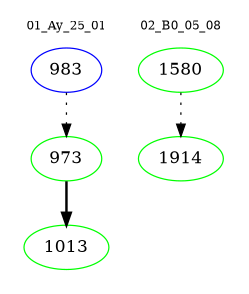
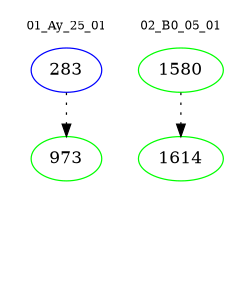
(181, 26) -> (181, 26)
(66, 70) -> (66, 70)
(181, 159) -> (181, 159)
(66, 247) -> none
